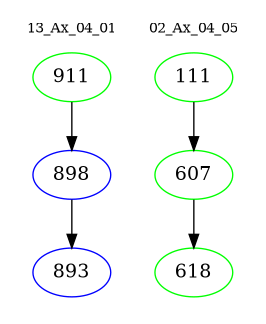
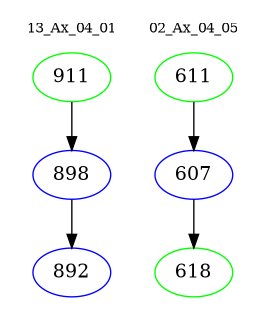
(194, 77) -> (194, 77)
(194, 175) -> (194, 175)
(72, 272) -> (72, 272)
